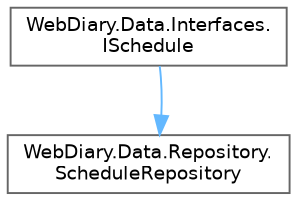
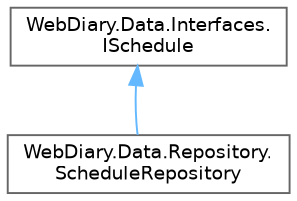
(162, 91) -> (136, 110)
